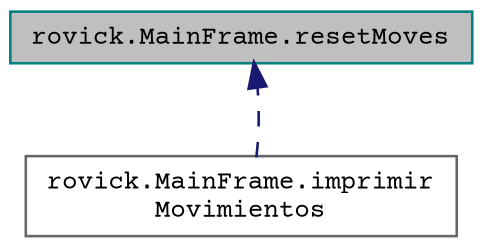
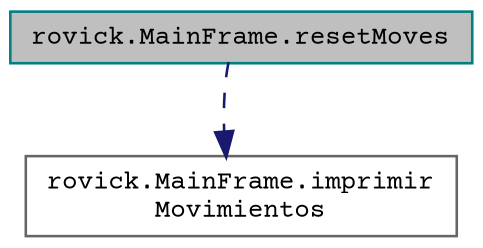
(259, 123) -> (224, 96)
